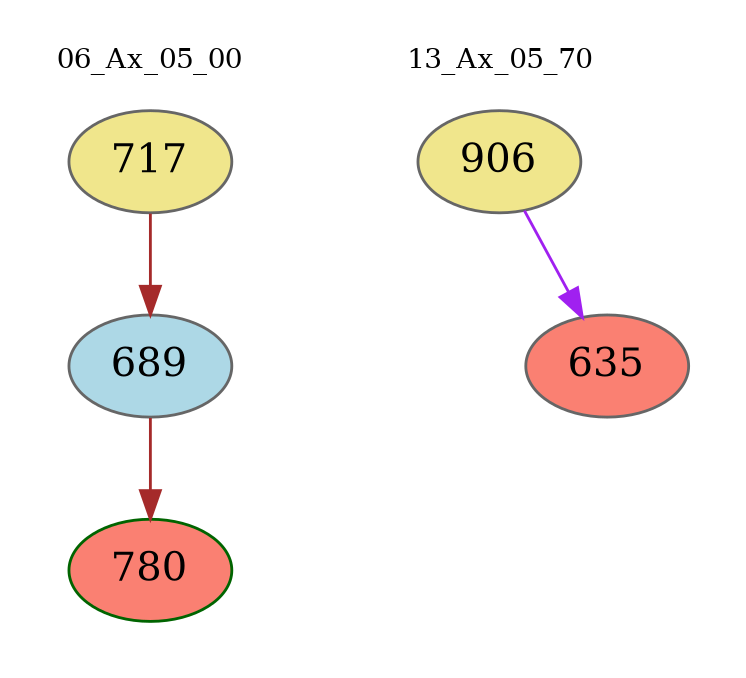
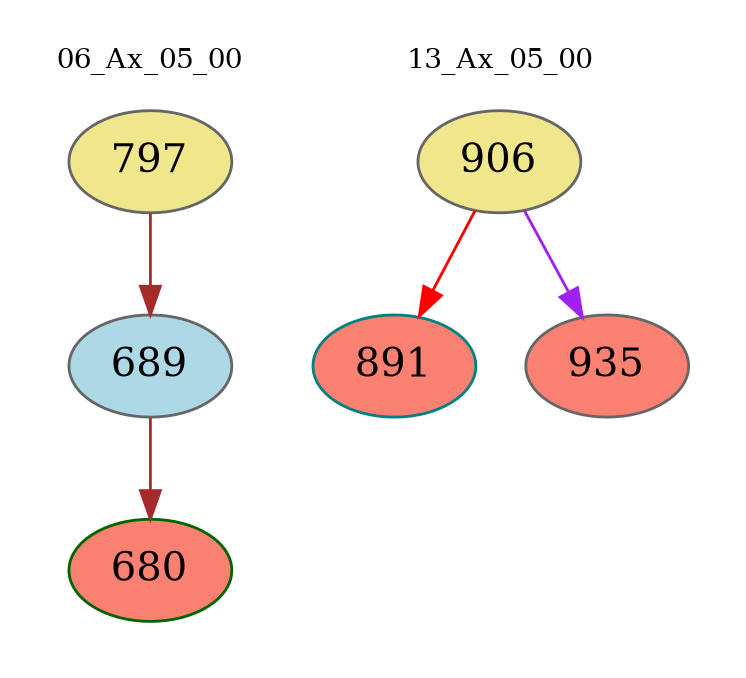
(501, 61) -> (501, 61)
(150, 162) -> (150, 162)
none -> (394, 366)
(607, 366) -> (607, 366)
(150, 570) -> (150, 570)
